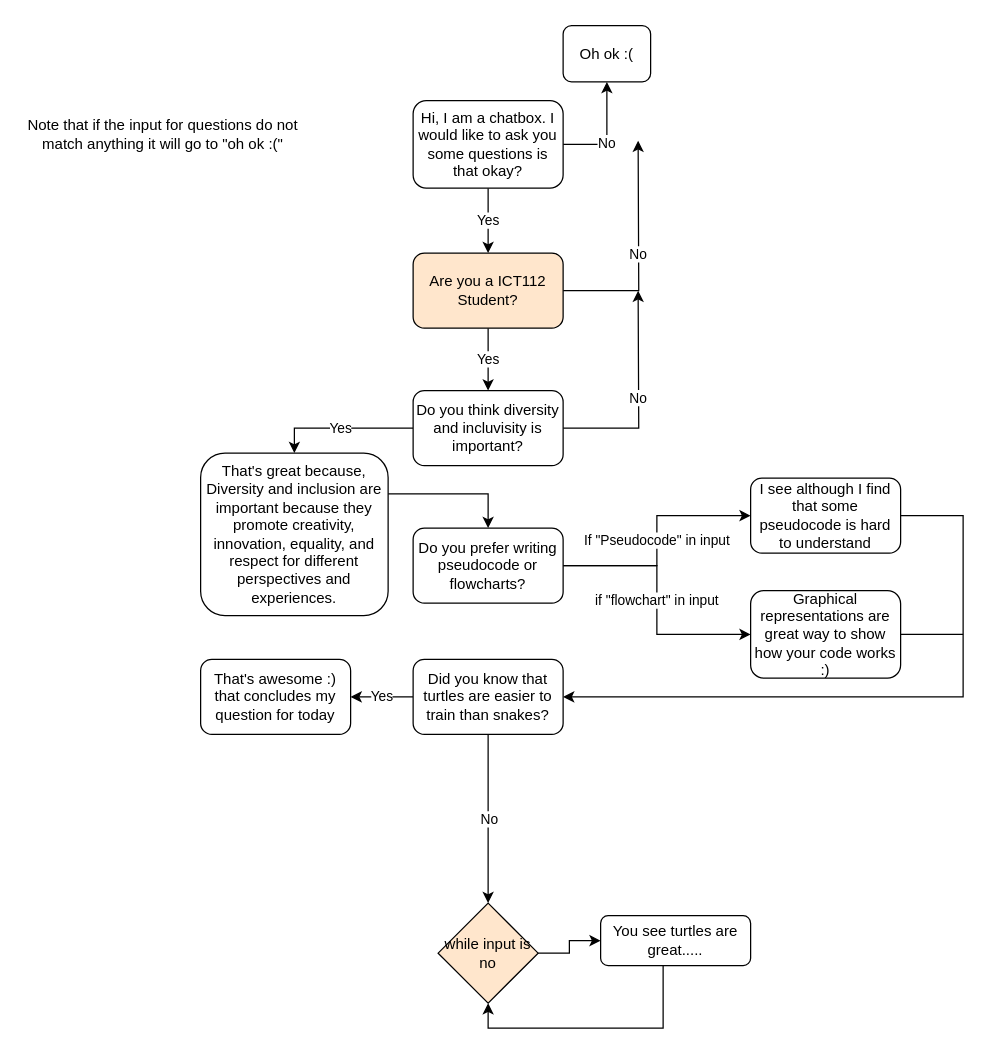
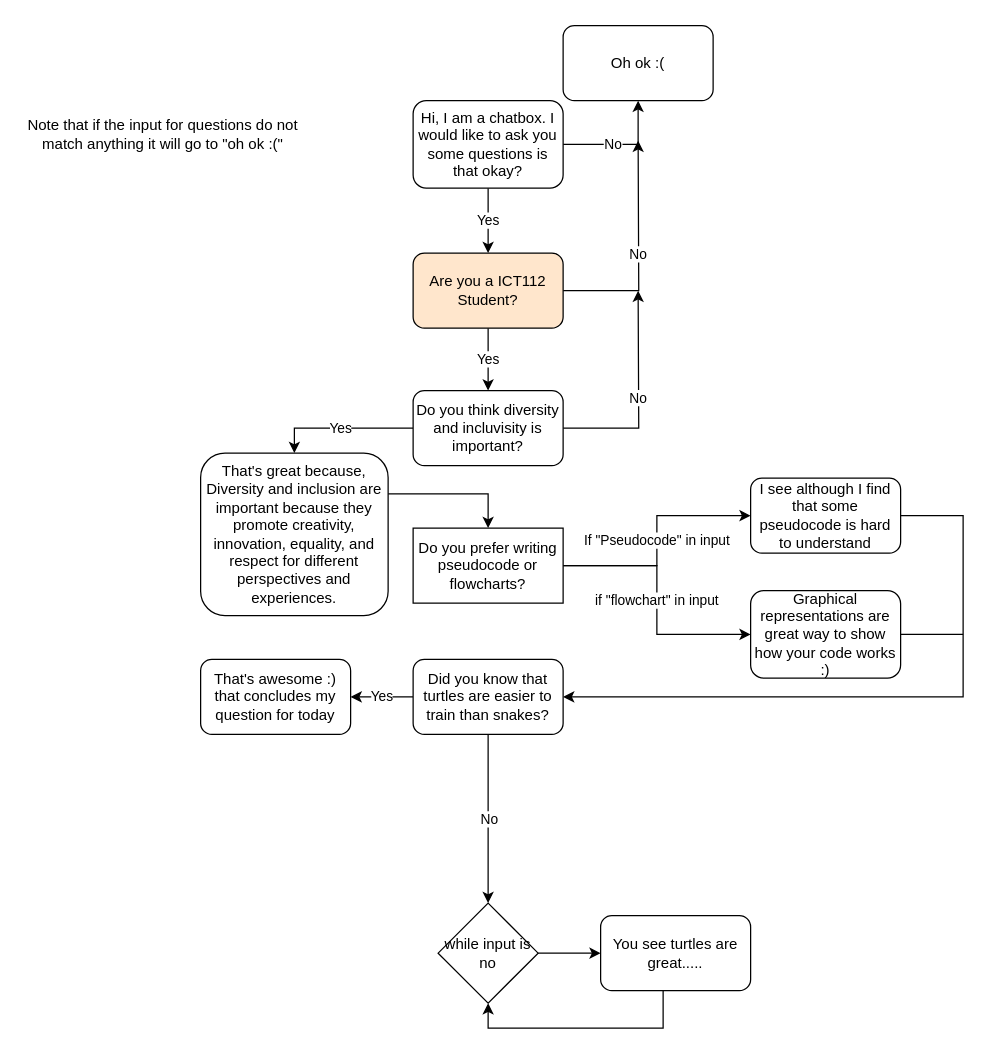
(607, 54) -> (638, 63)
(488, 566) -> (488, 566)
(676, 941) -> (676, 953)
(488, 953) -> (488, 953)
